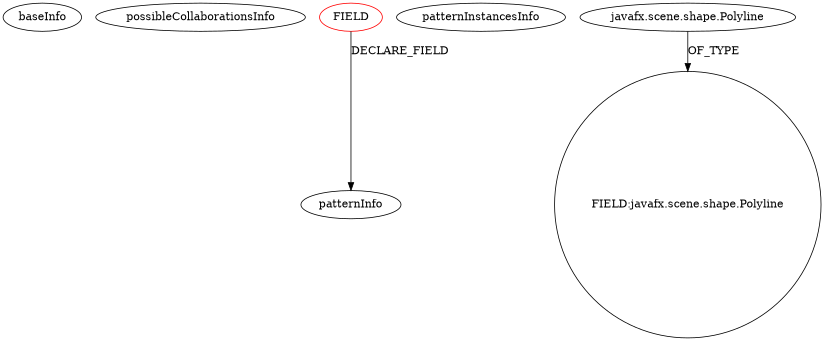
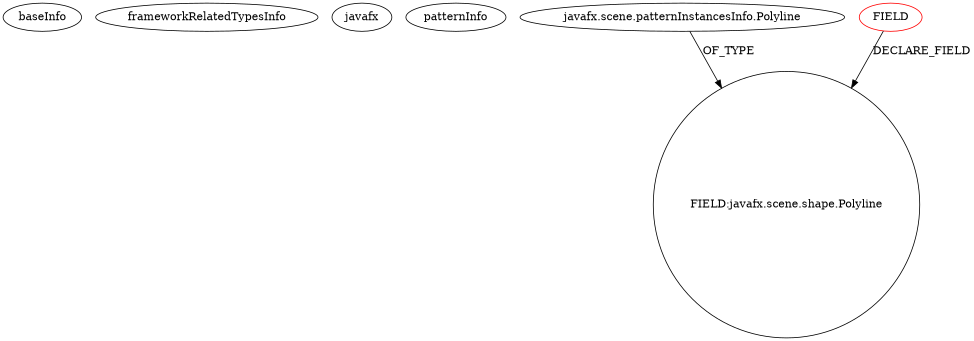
(201, 17) -> (362, 17)
none -> (207, 17)
(481, 17) -> none
(688, 17) -> (682, 17)
(351, 107) -> (869, 56)
